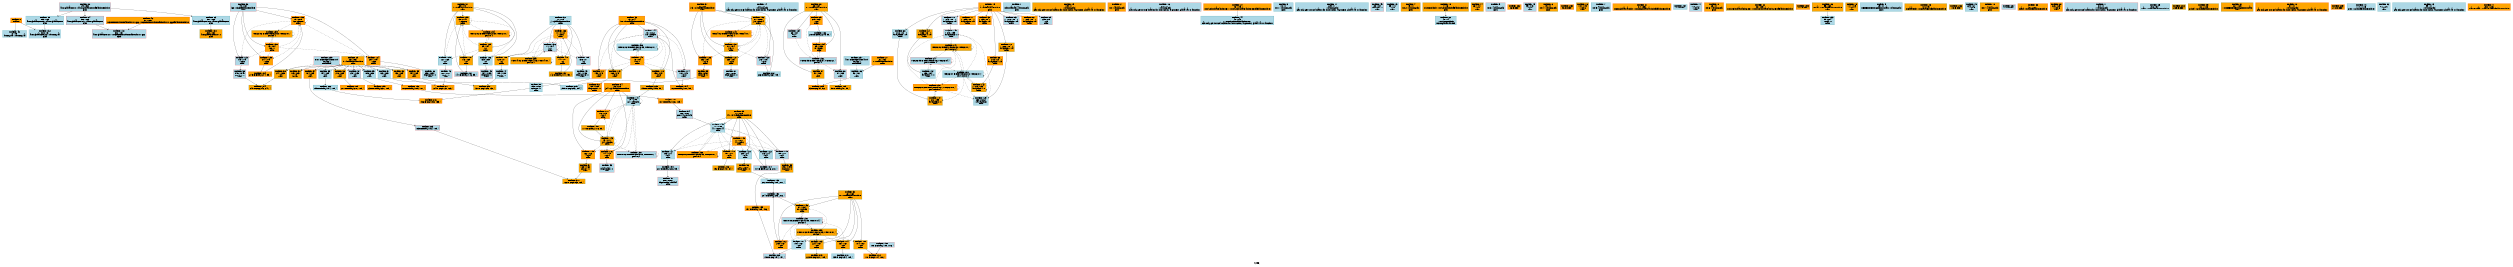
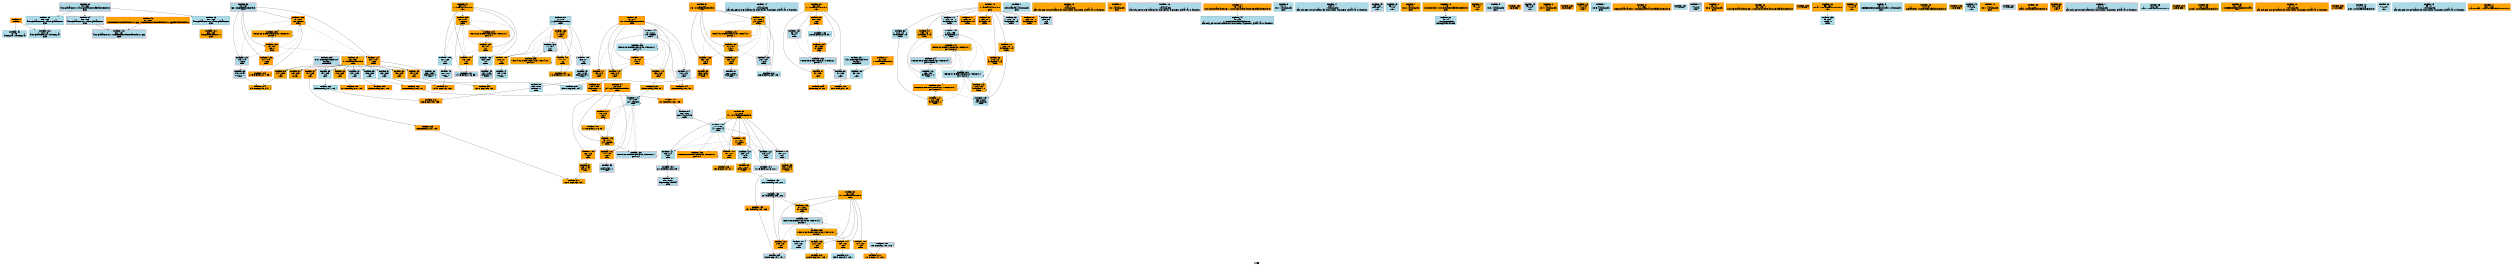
(428, 128) -> (428, 128)
